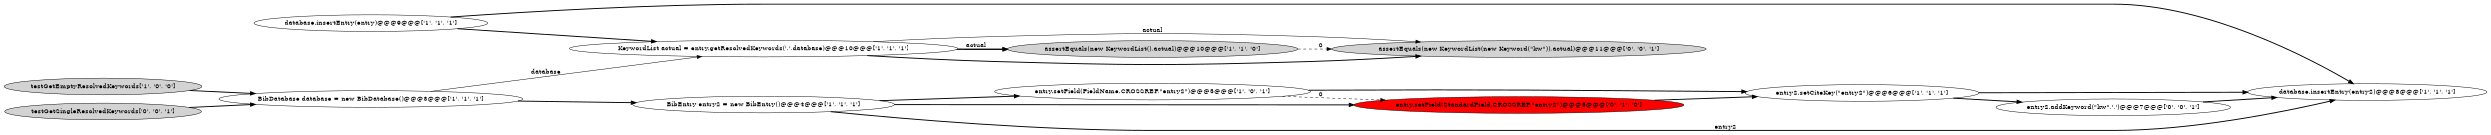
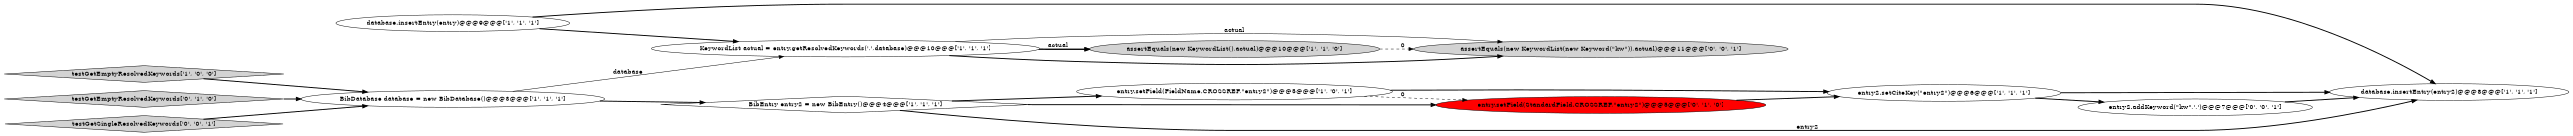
(103, 86) -> (144, 74)
none -> (144, 99)
(764, 105) -> (845, 105)
(103, 111) -> (144, 124)
